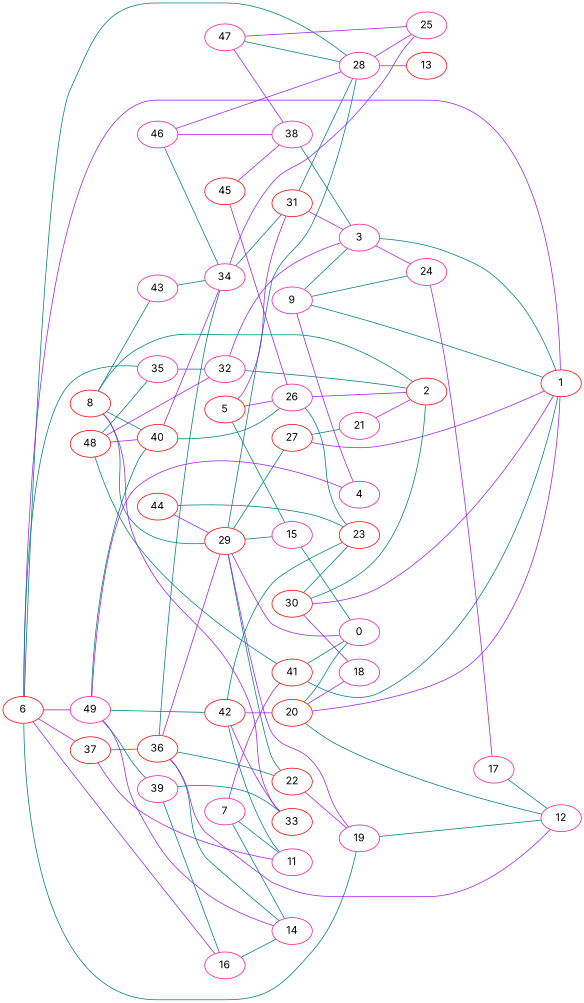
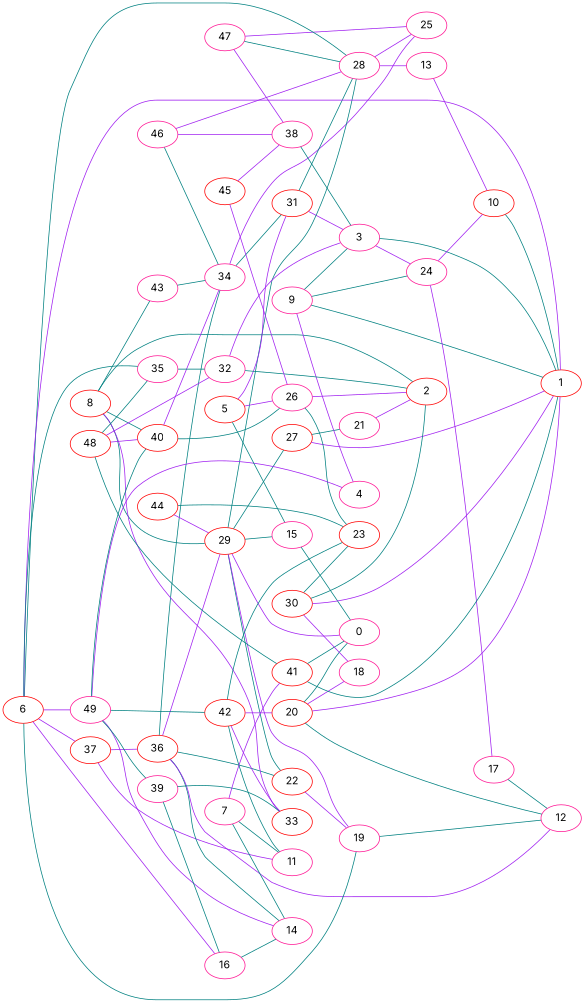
(427, 66) -> (427, 66)
none -> (494, 203)
